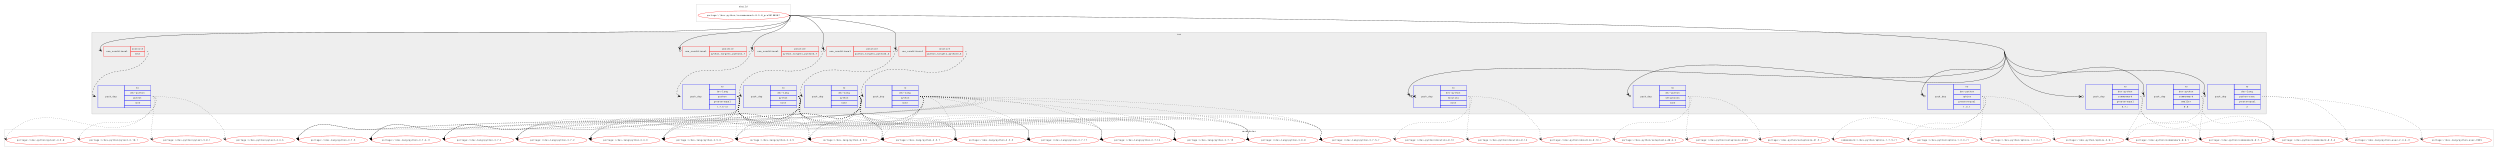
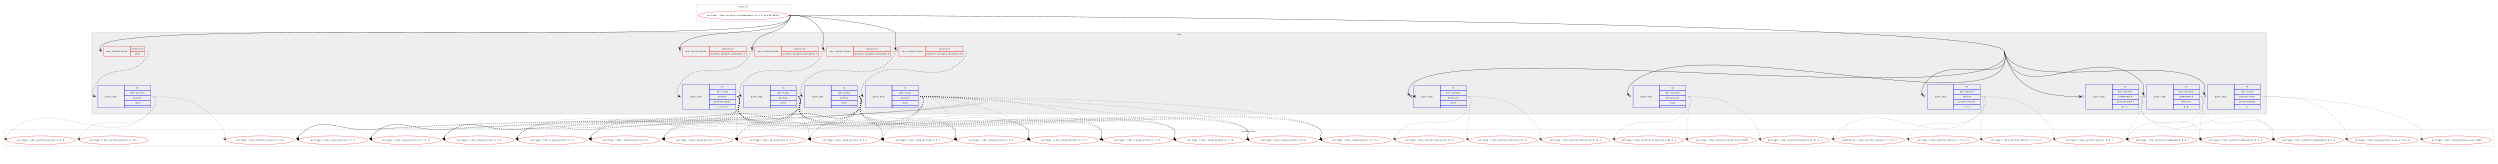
(187, 140) -> none
